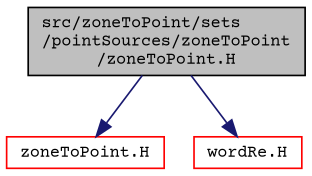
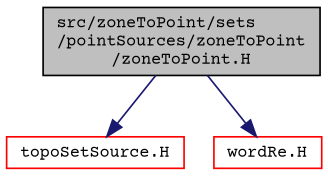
(85, 153) -> (95, 153)
